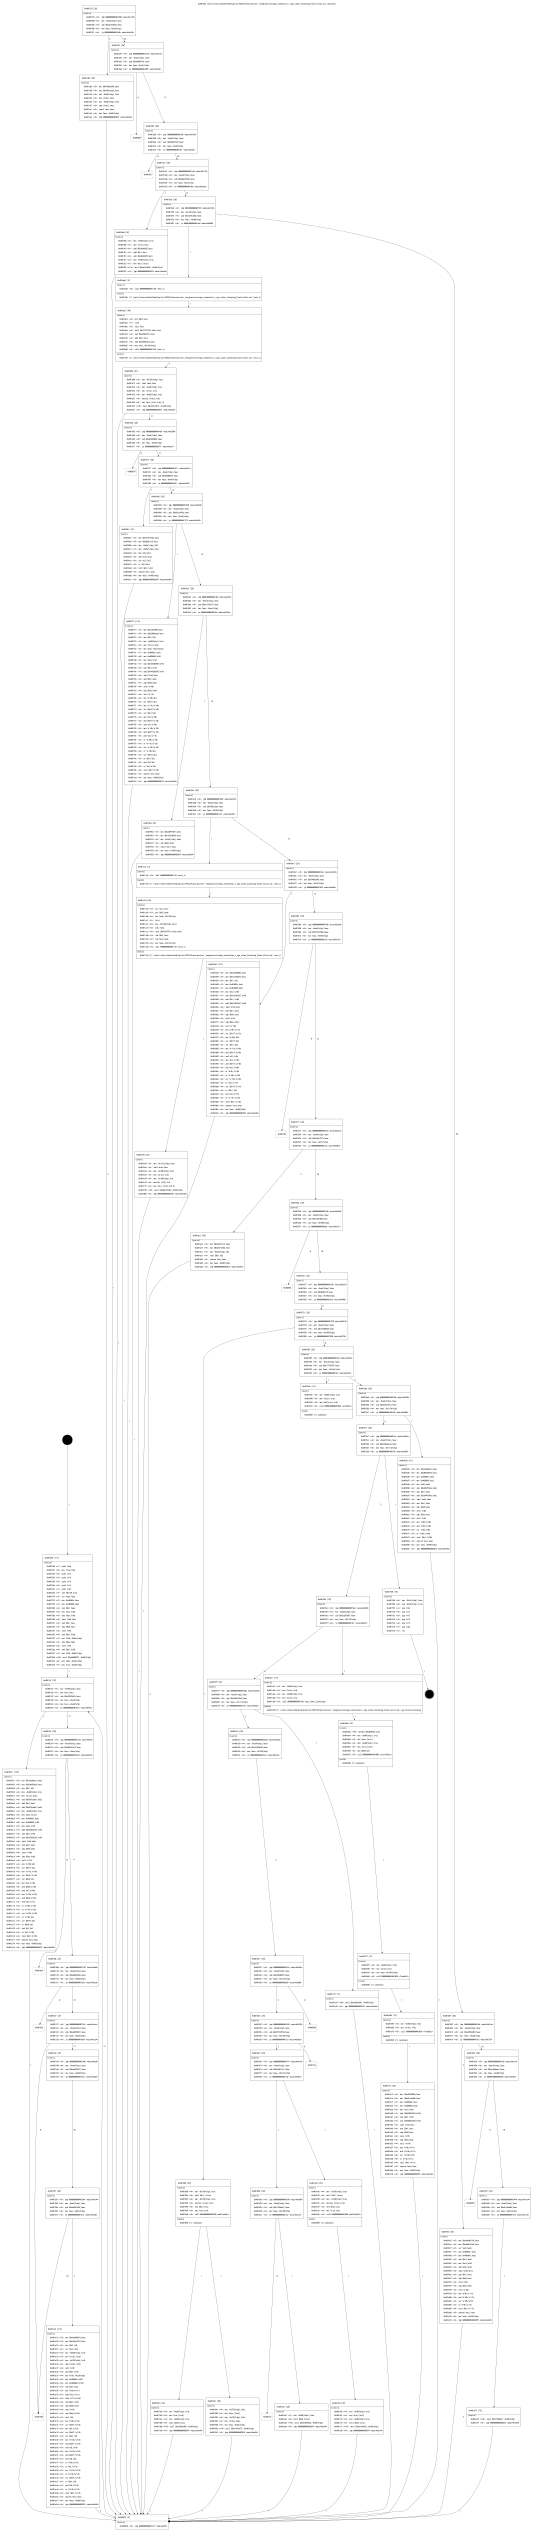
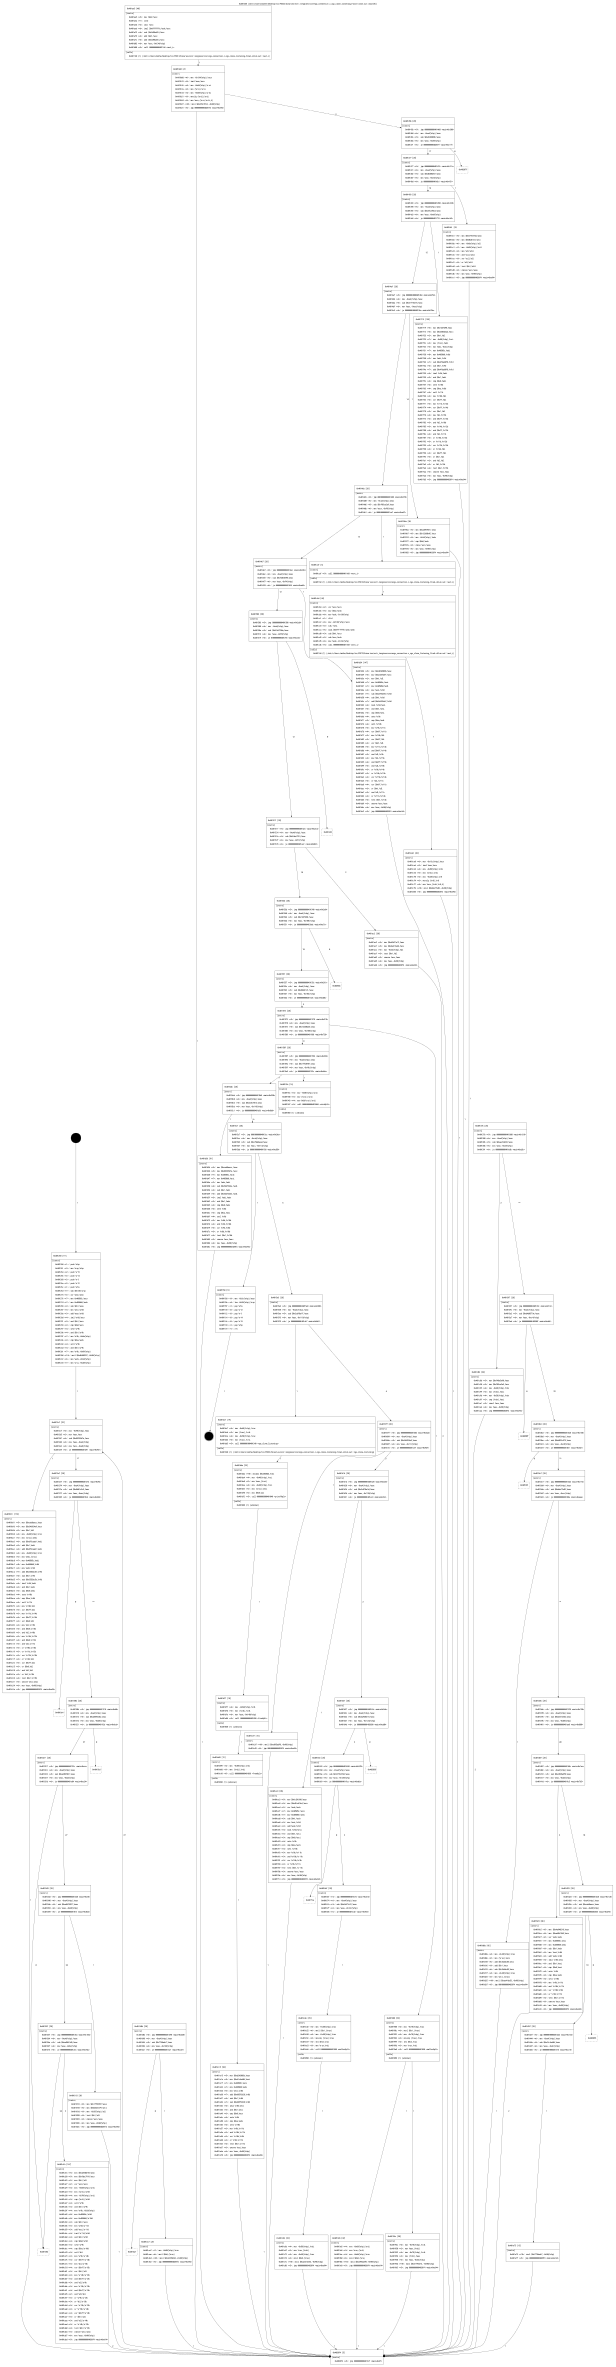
(189, 289) -> none
none -> (295, 1835)
none -> (94, 2111)
(277, 2134) -> none
